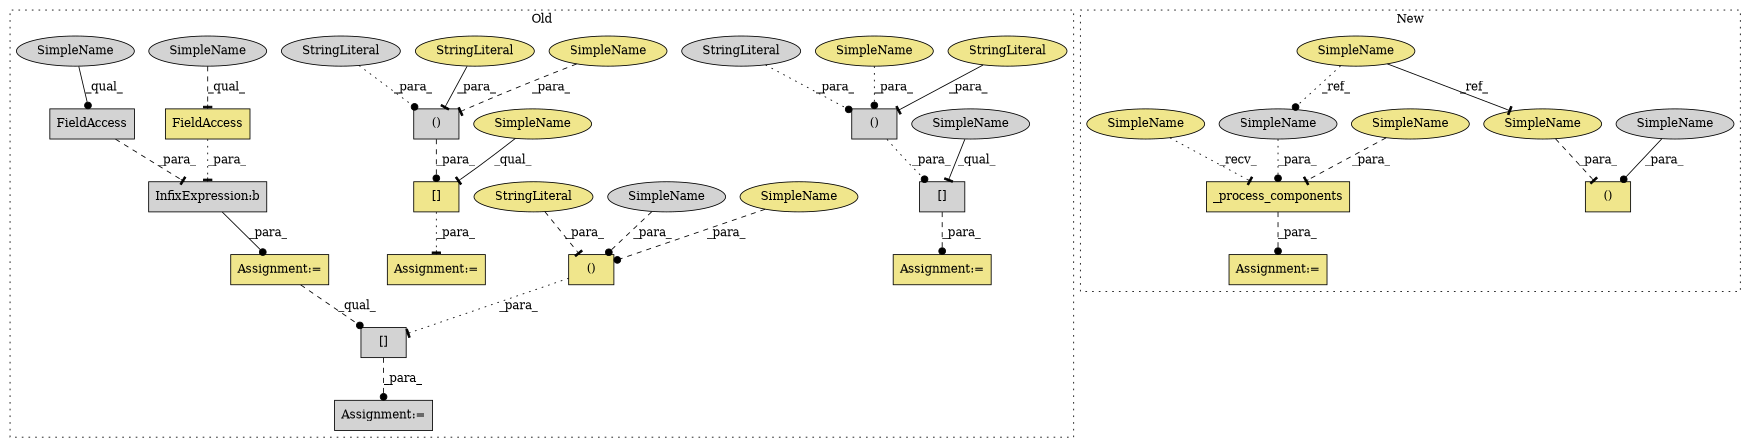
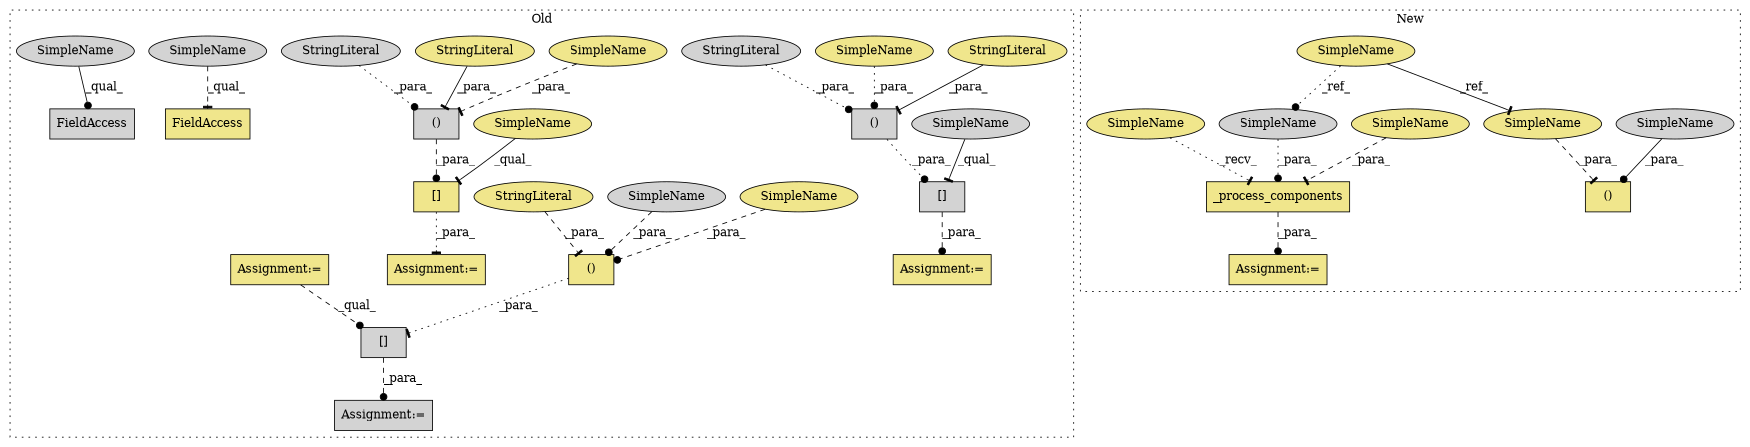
(208, 197) -> none
